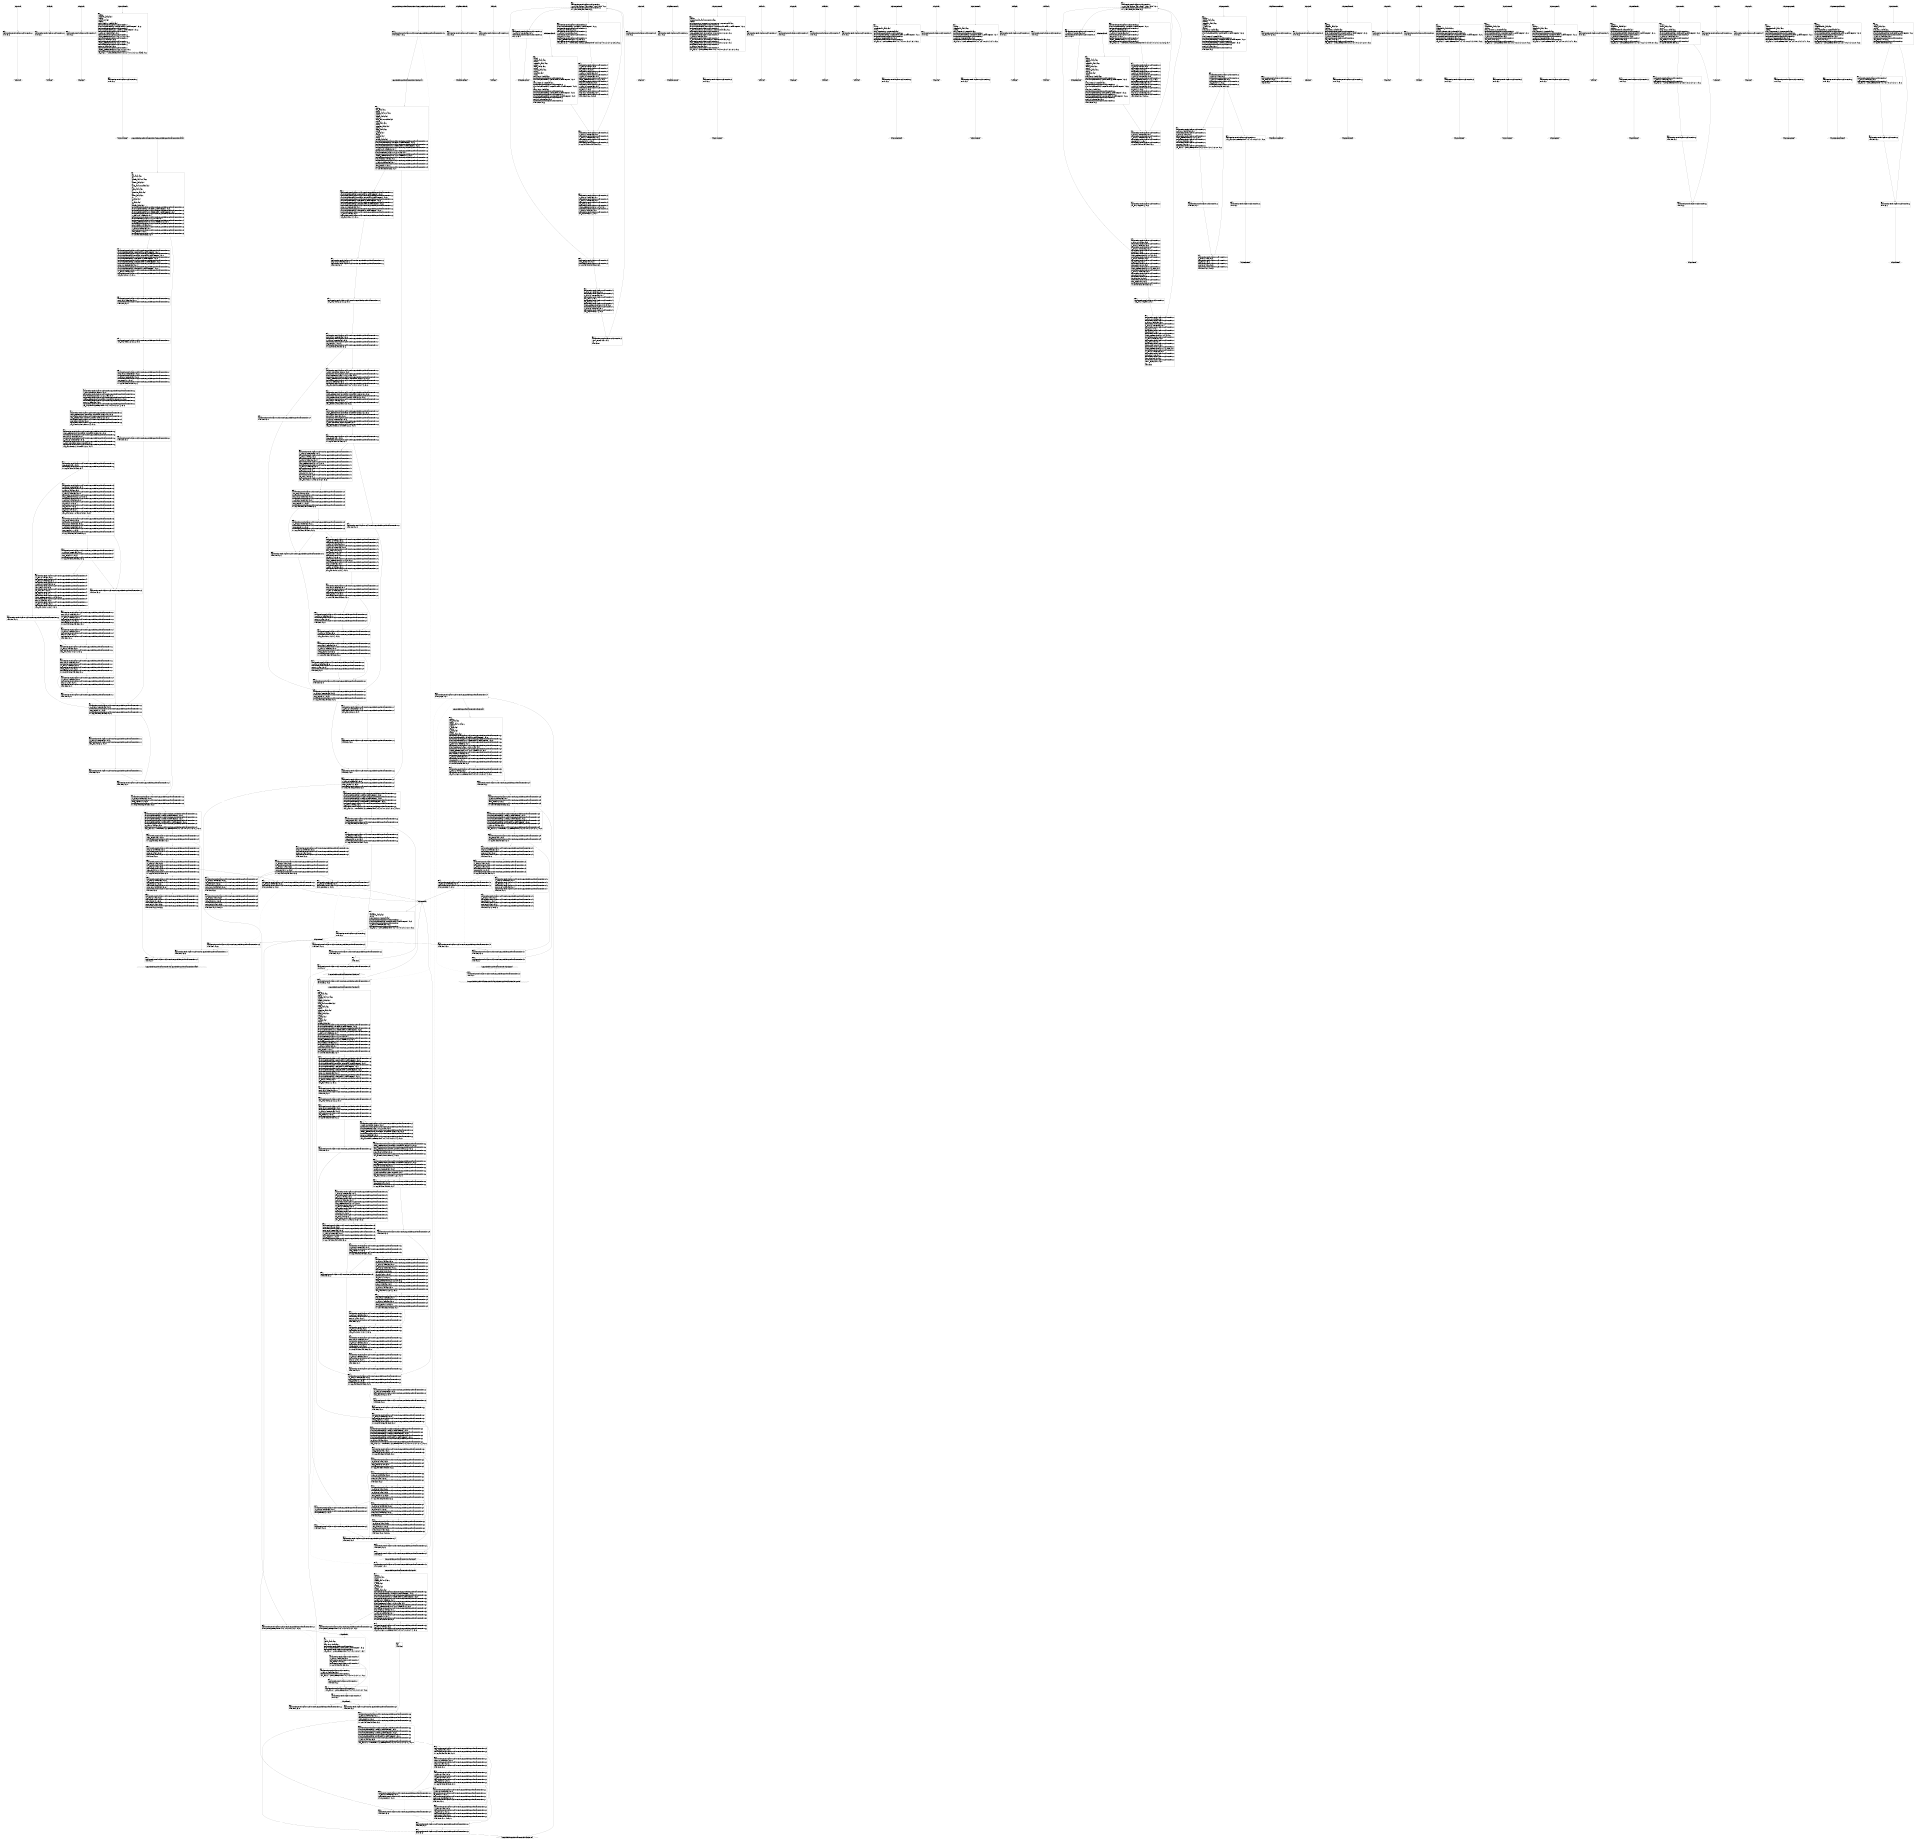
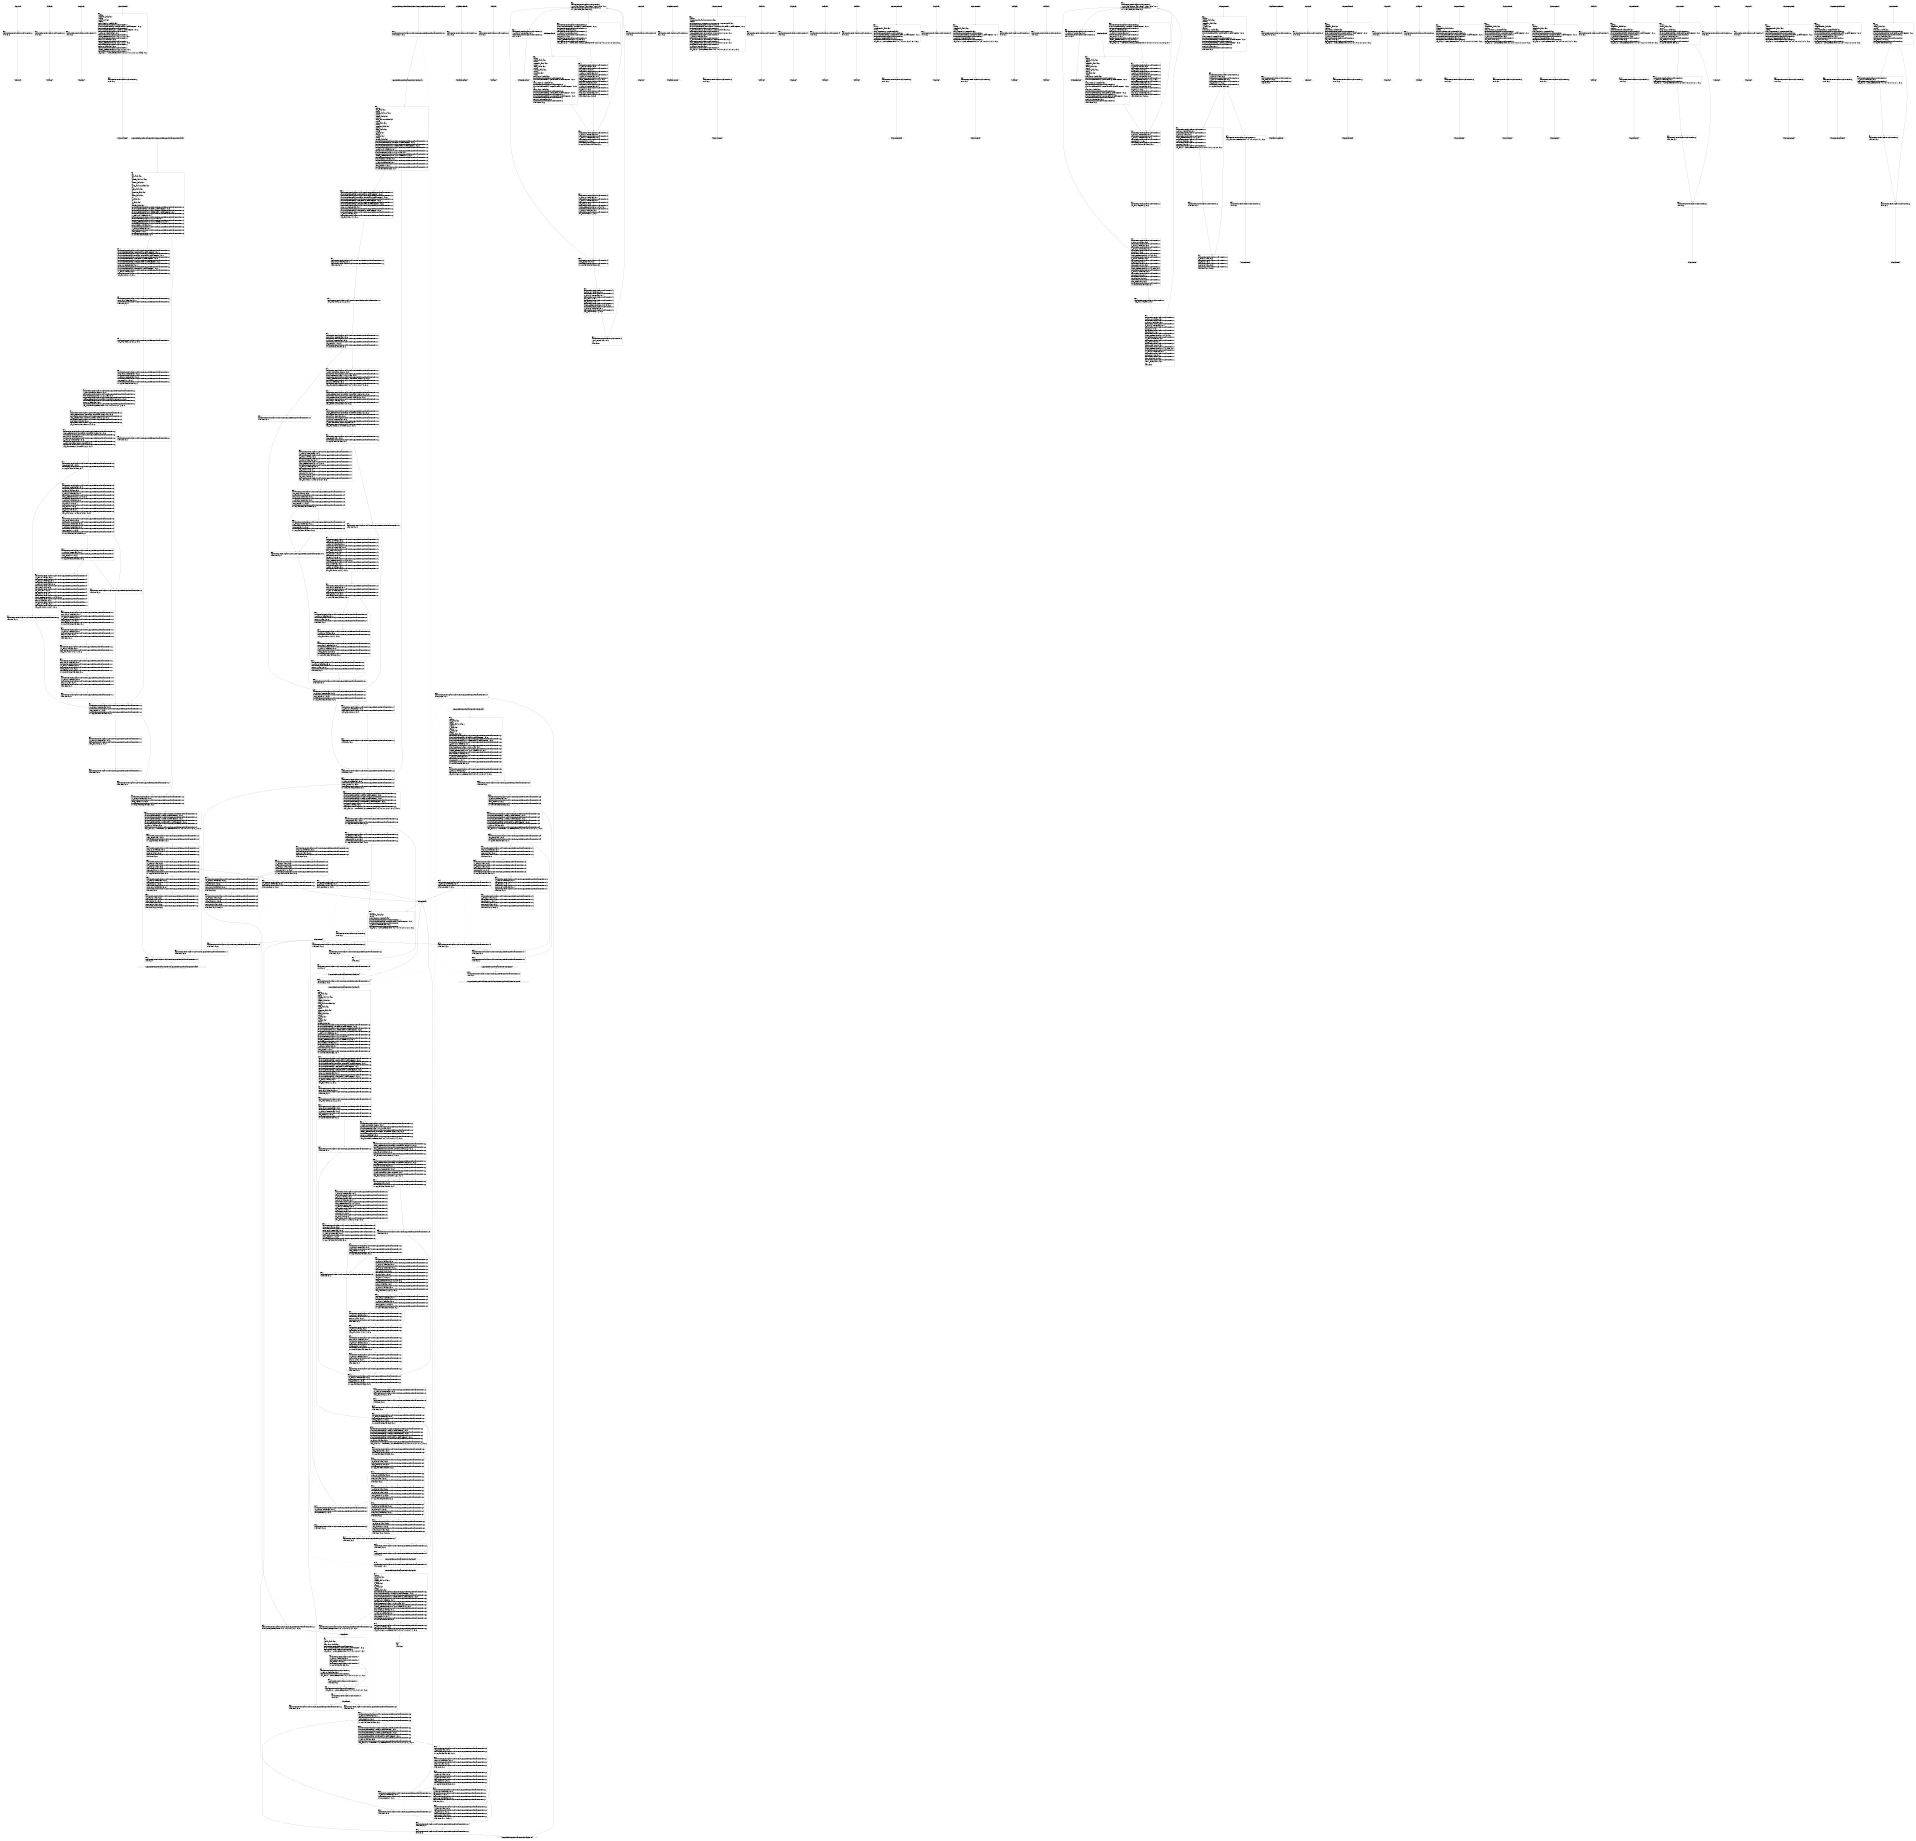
(442, 1750) -> (442, 1750)
